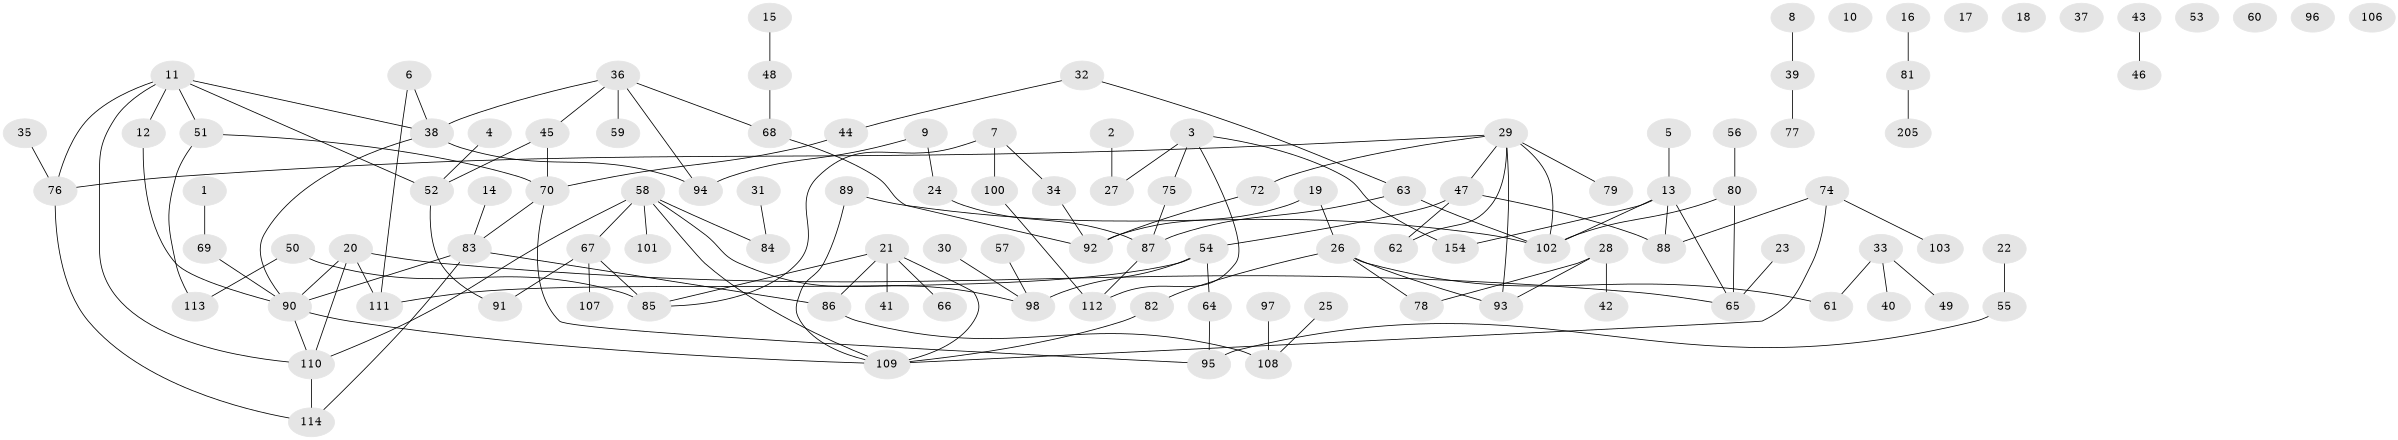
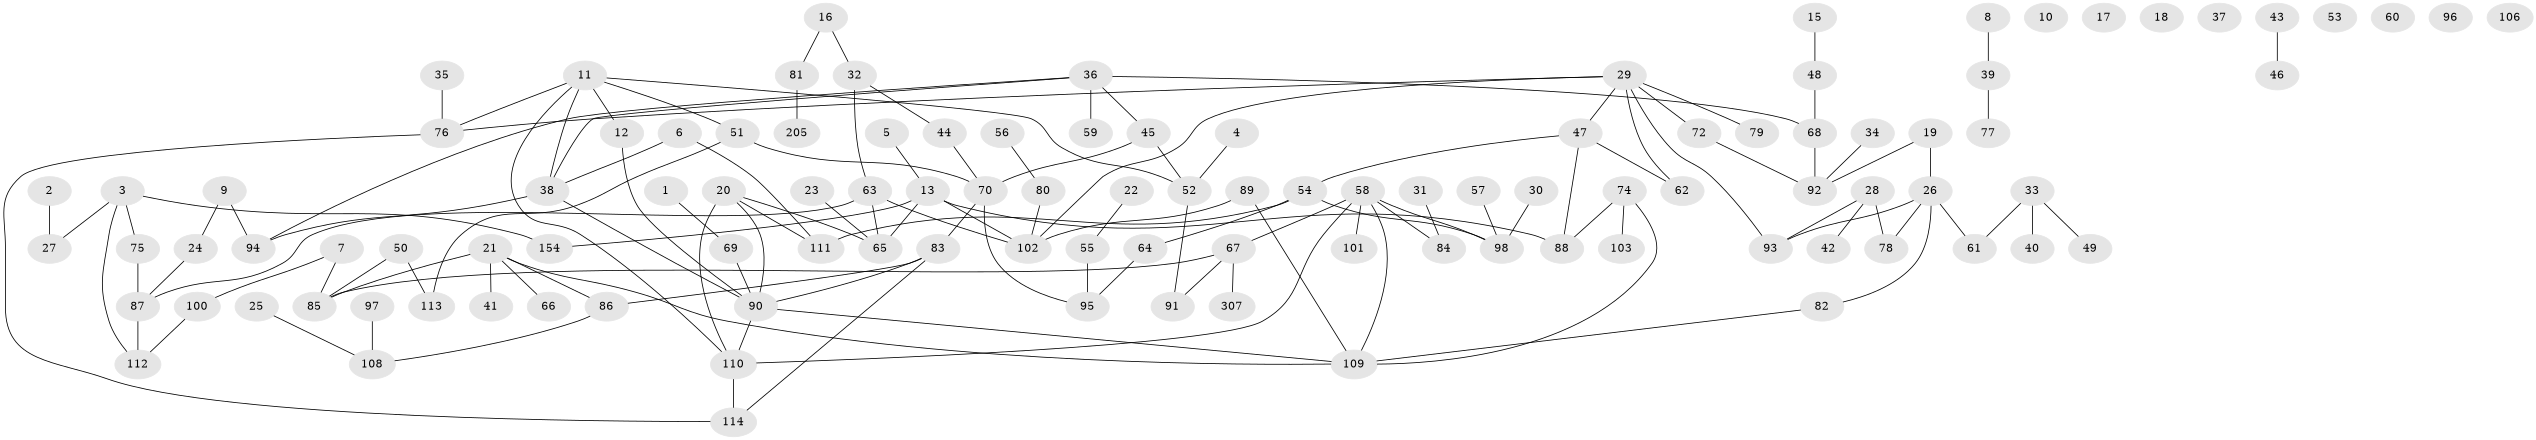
none -> (840, 47)
(1024, 162) -> none
(490, 191) -> none
(1734, 249) -> (875, 220)
(590, 307) -> (1232, 307)
